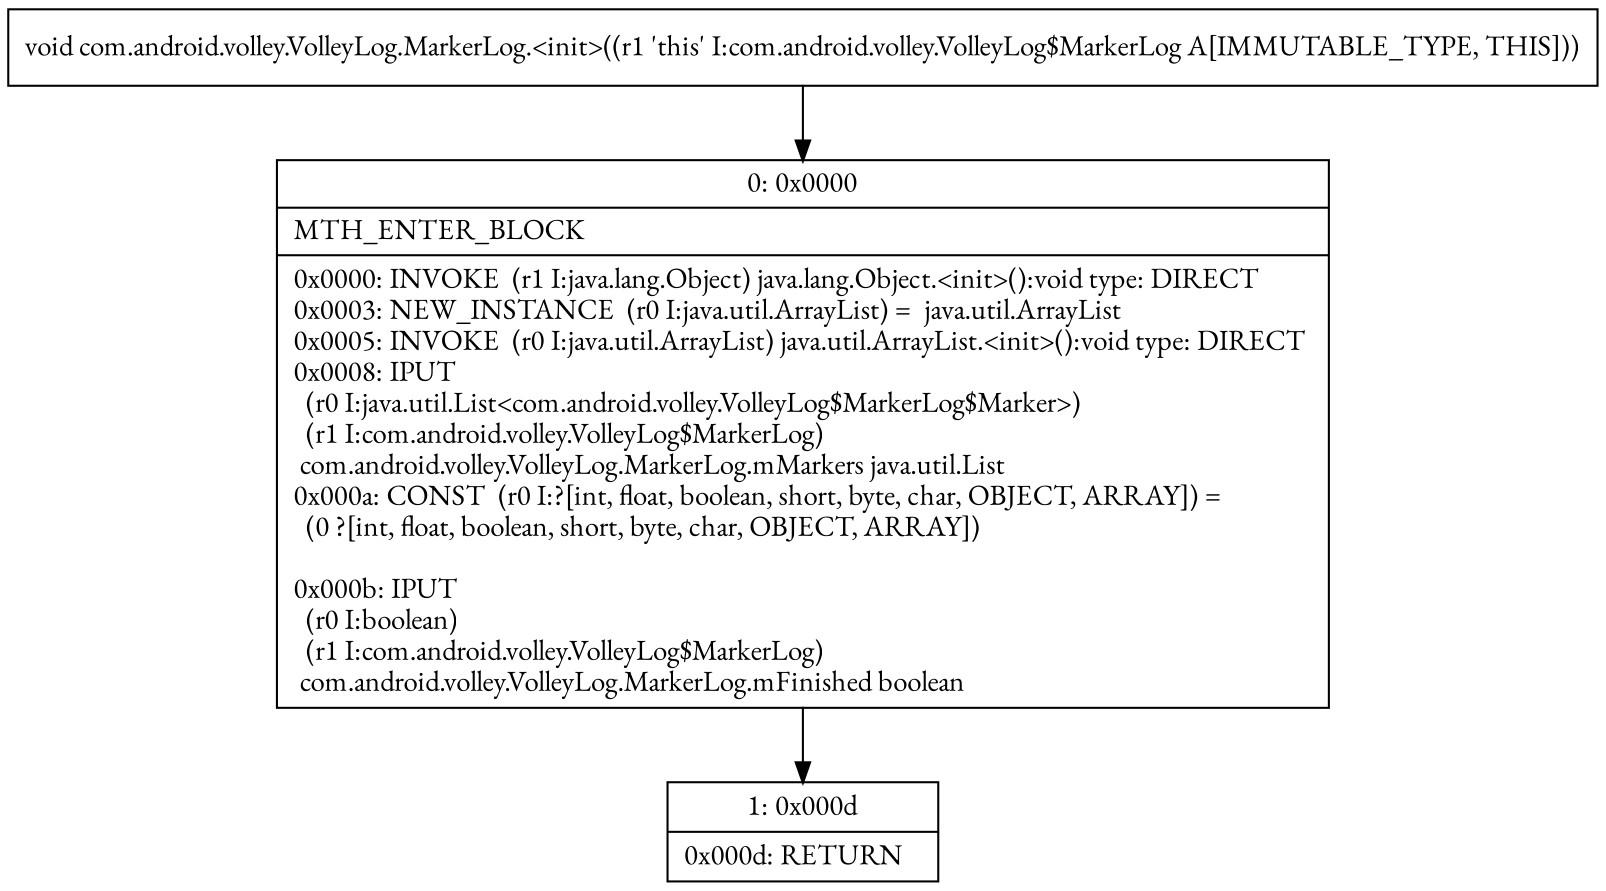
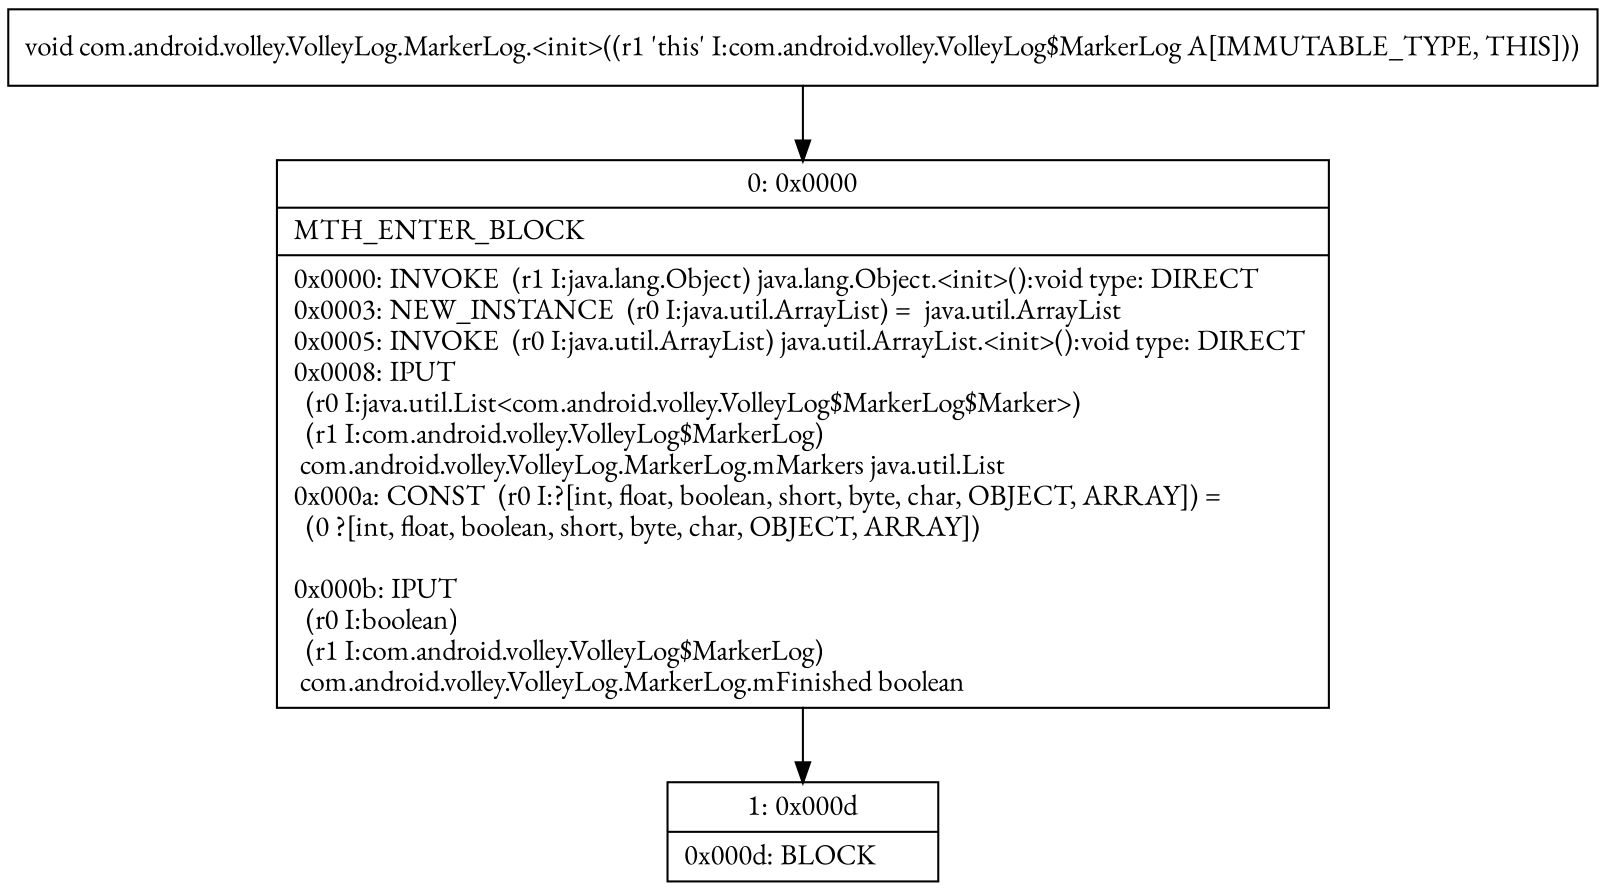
(803, 856) -> (791, 856)
